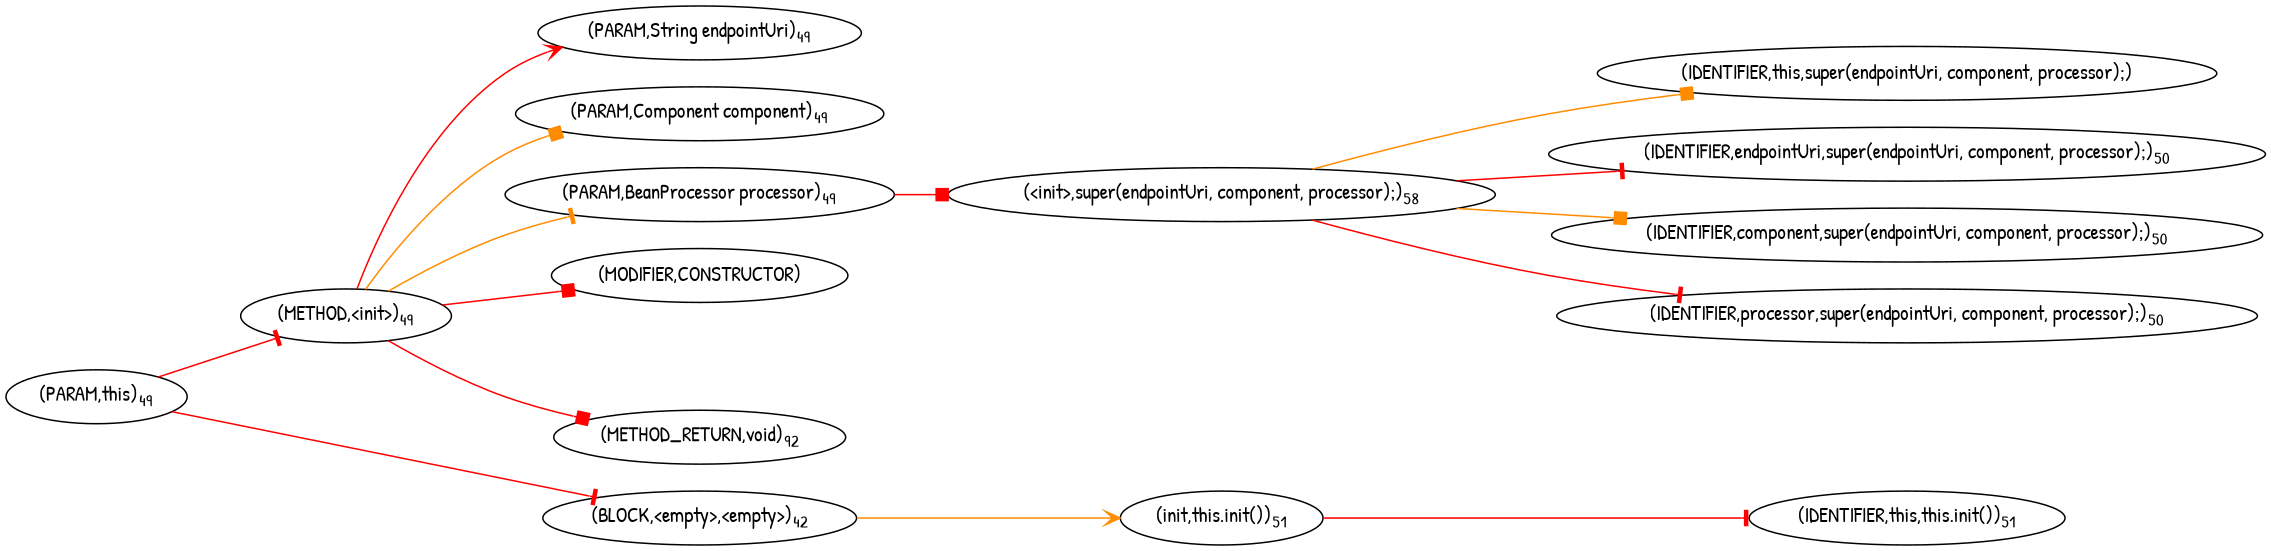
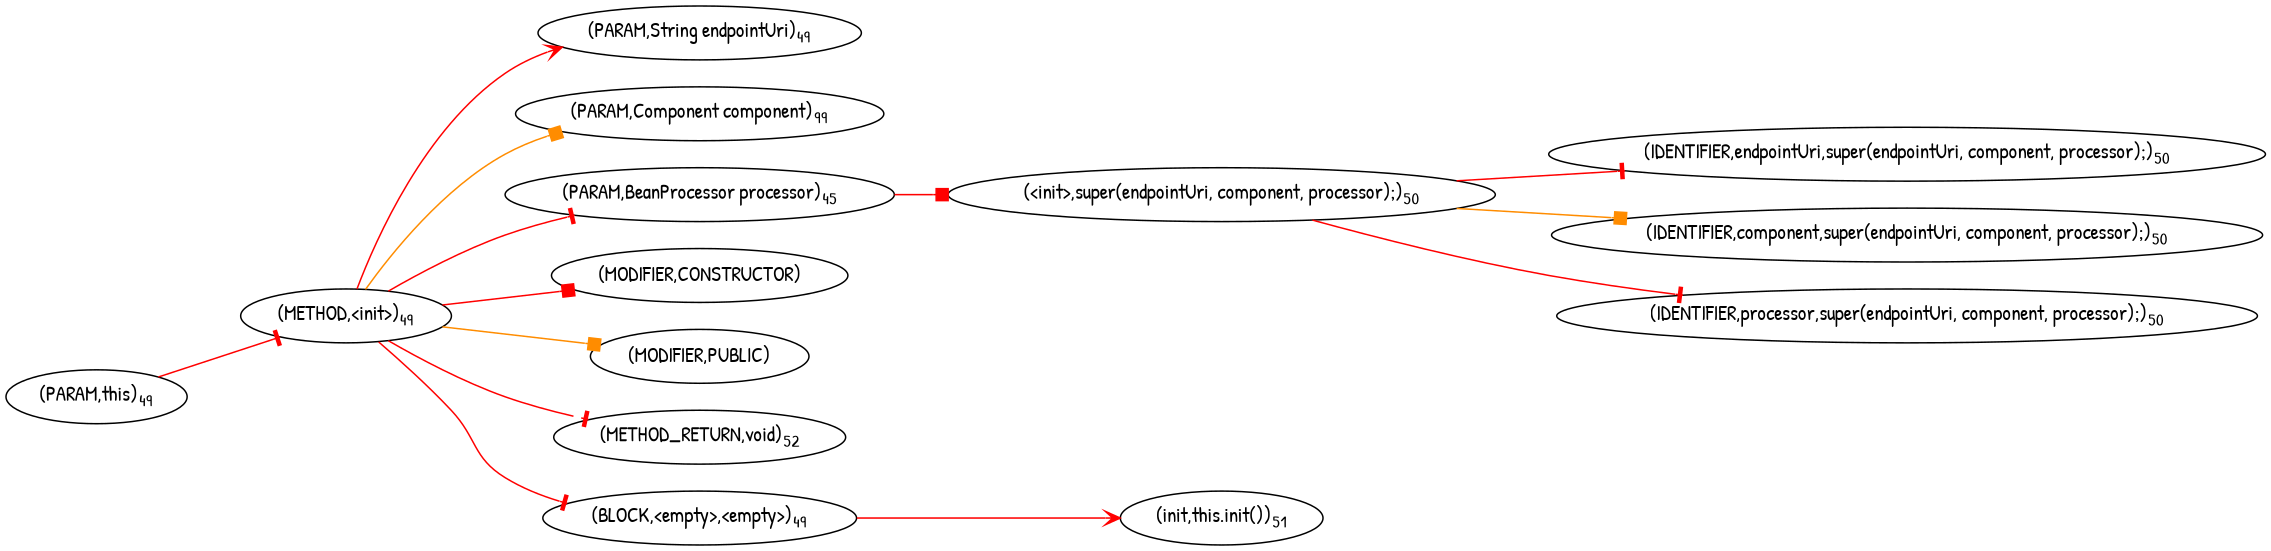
(1907, 73) -> none
(822, 112) -> (822, 112)
(830, 192) -> (830, 192)
(1412, 192) -> (1412, 192)
(475, 247) -> (475, 247)
none -> (700, 356)
(478, 386) -> (478, 386)
(792, 435) -> (792, 435)
(381, 454) -> (466, 429)
(801, 516) -> (801, 516)
(981, 518) -> (981, 518)
(1907, 518) -> none
